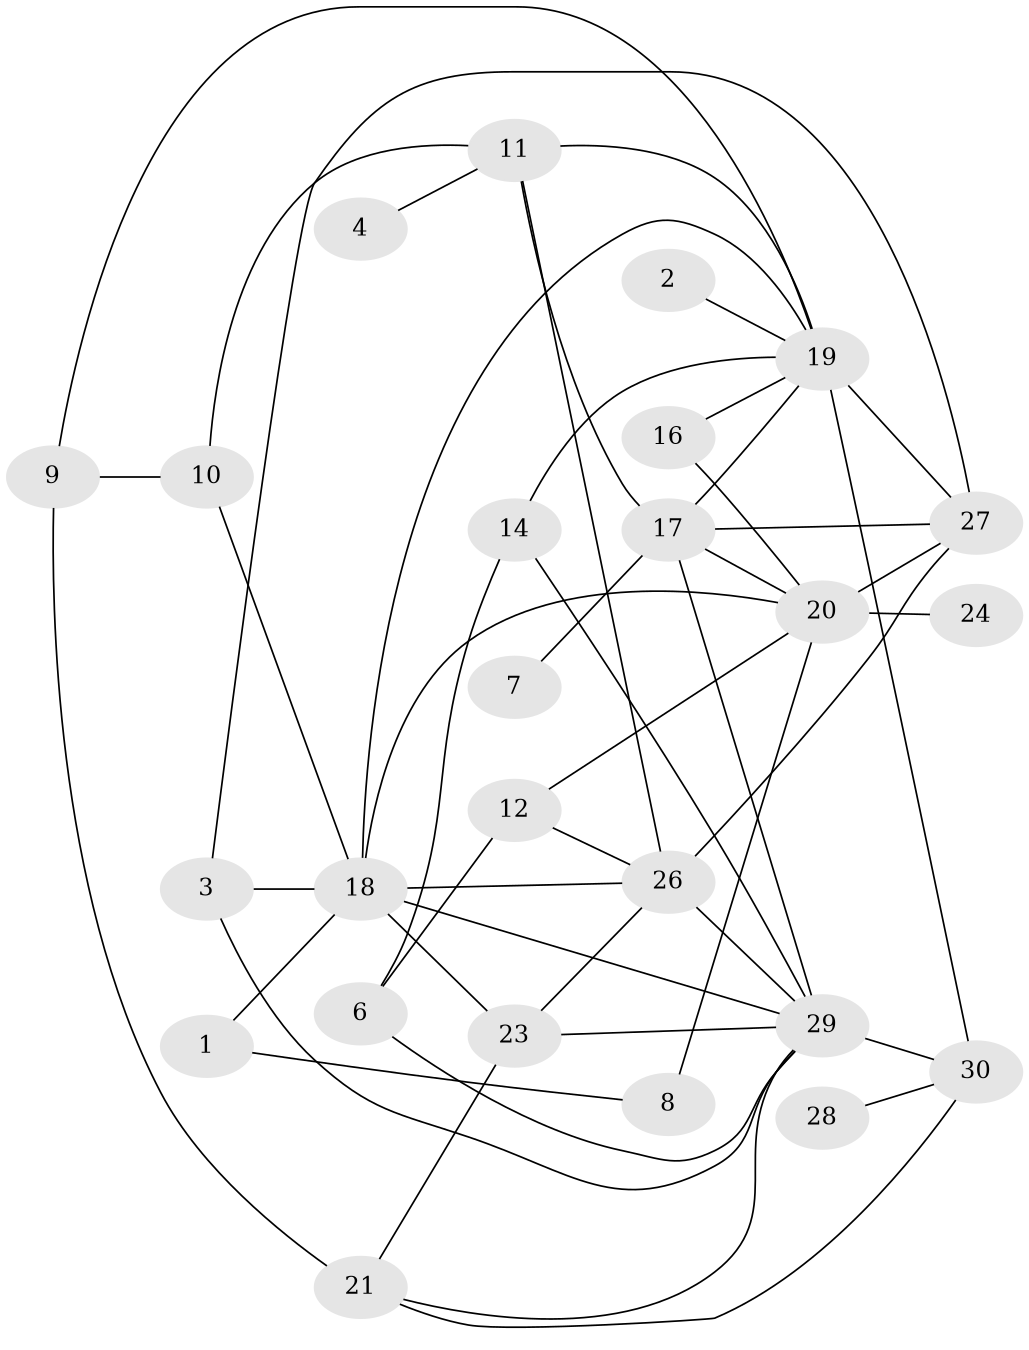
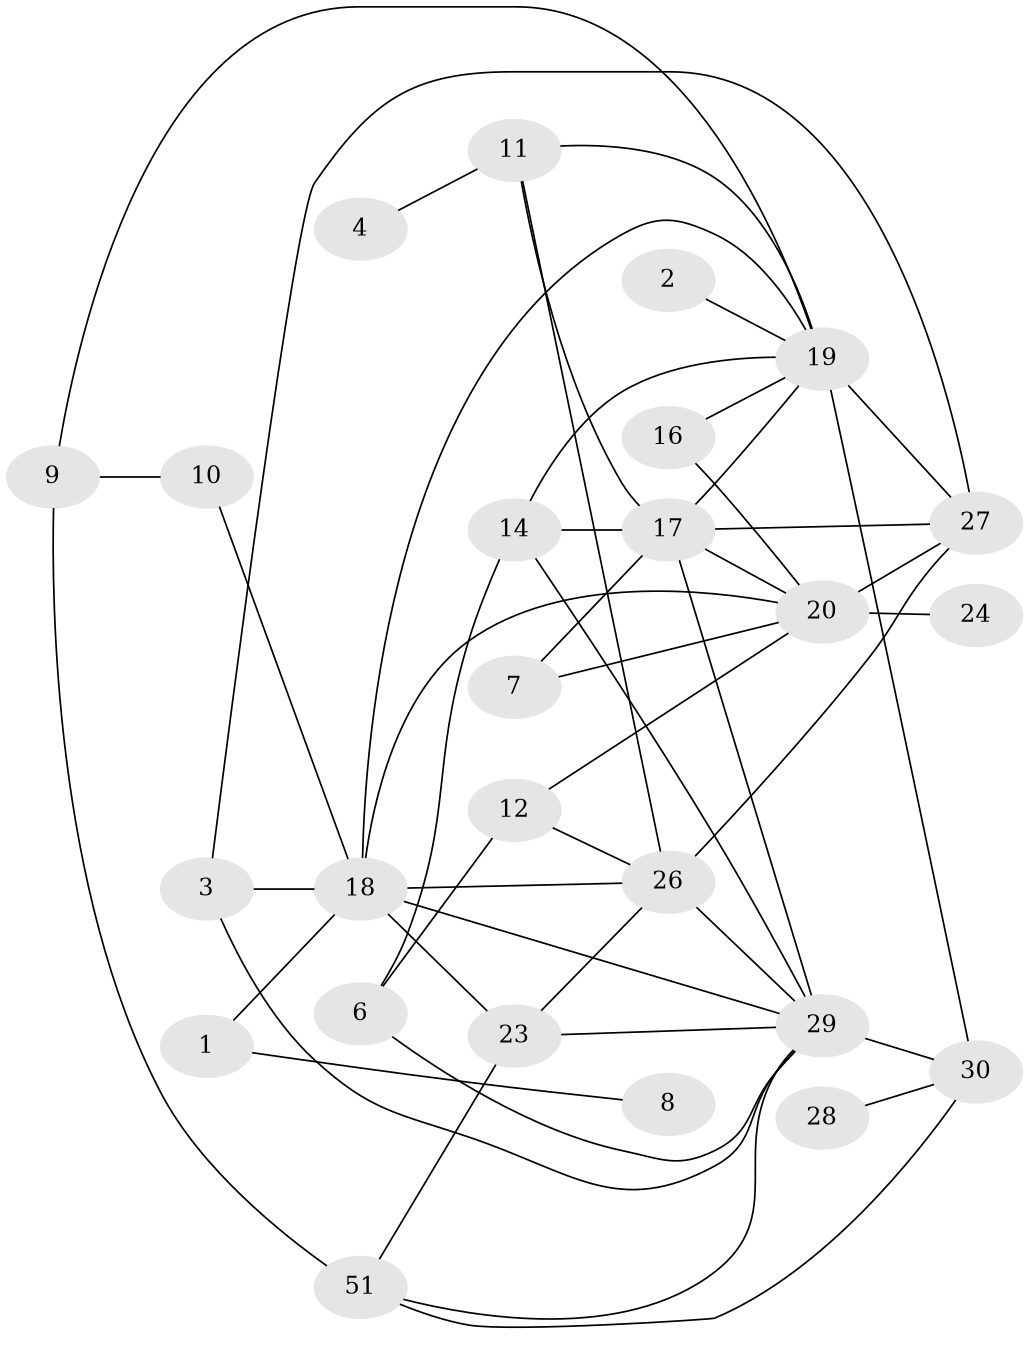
(273, 232) -> none
none -> (583, 530)
(745, 858) -> (669, 650)
(361, 1287) -> (361, 1287)
